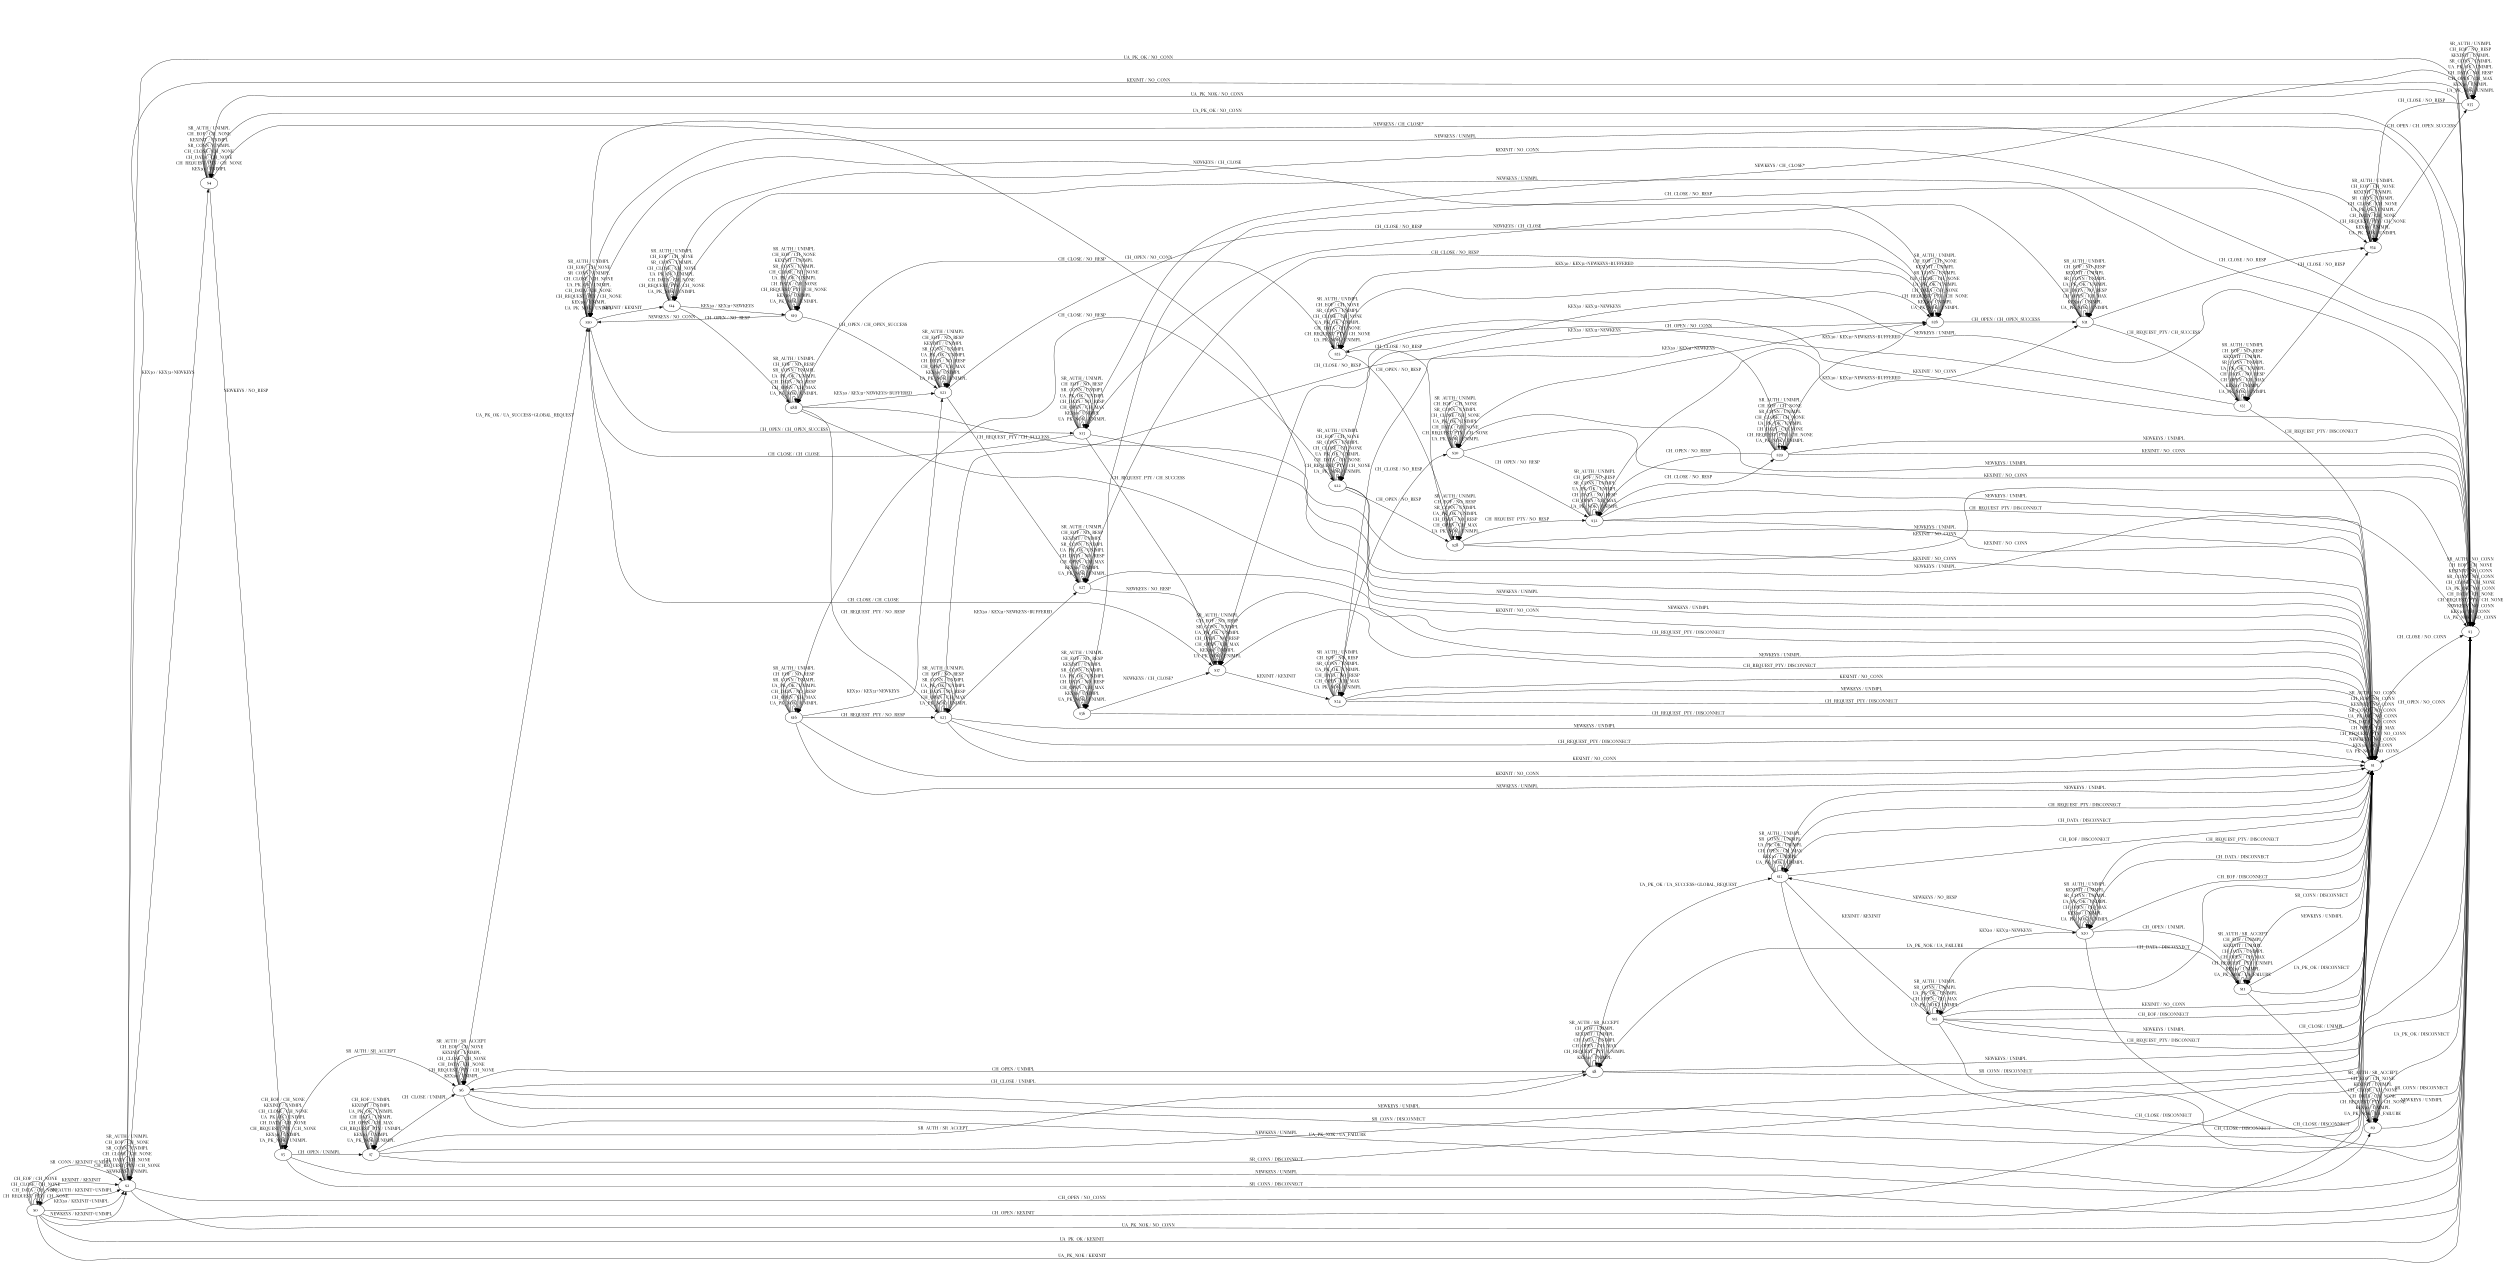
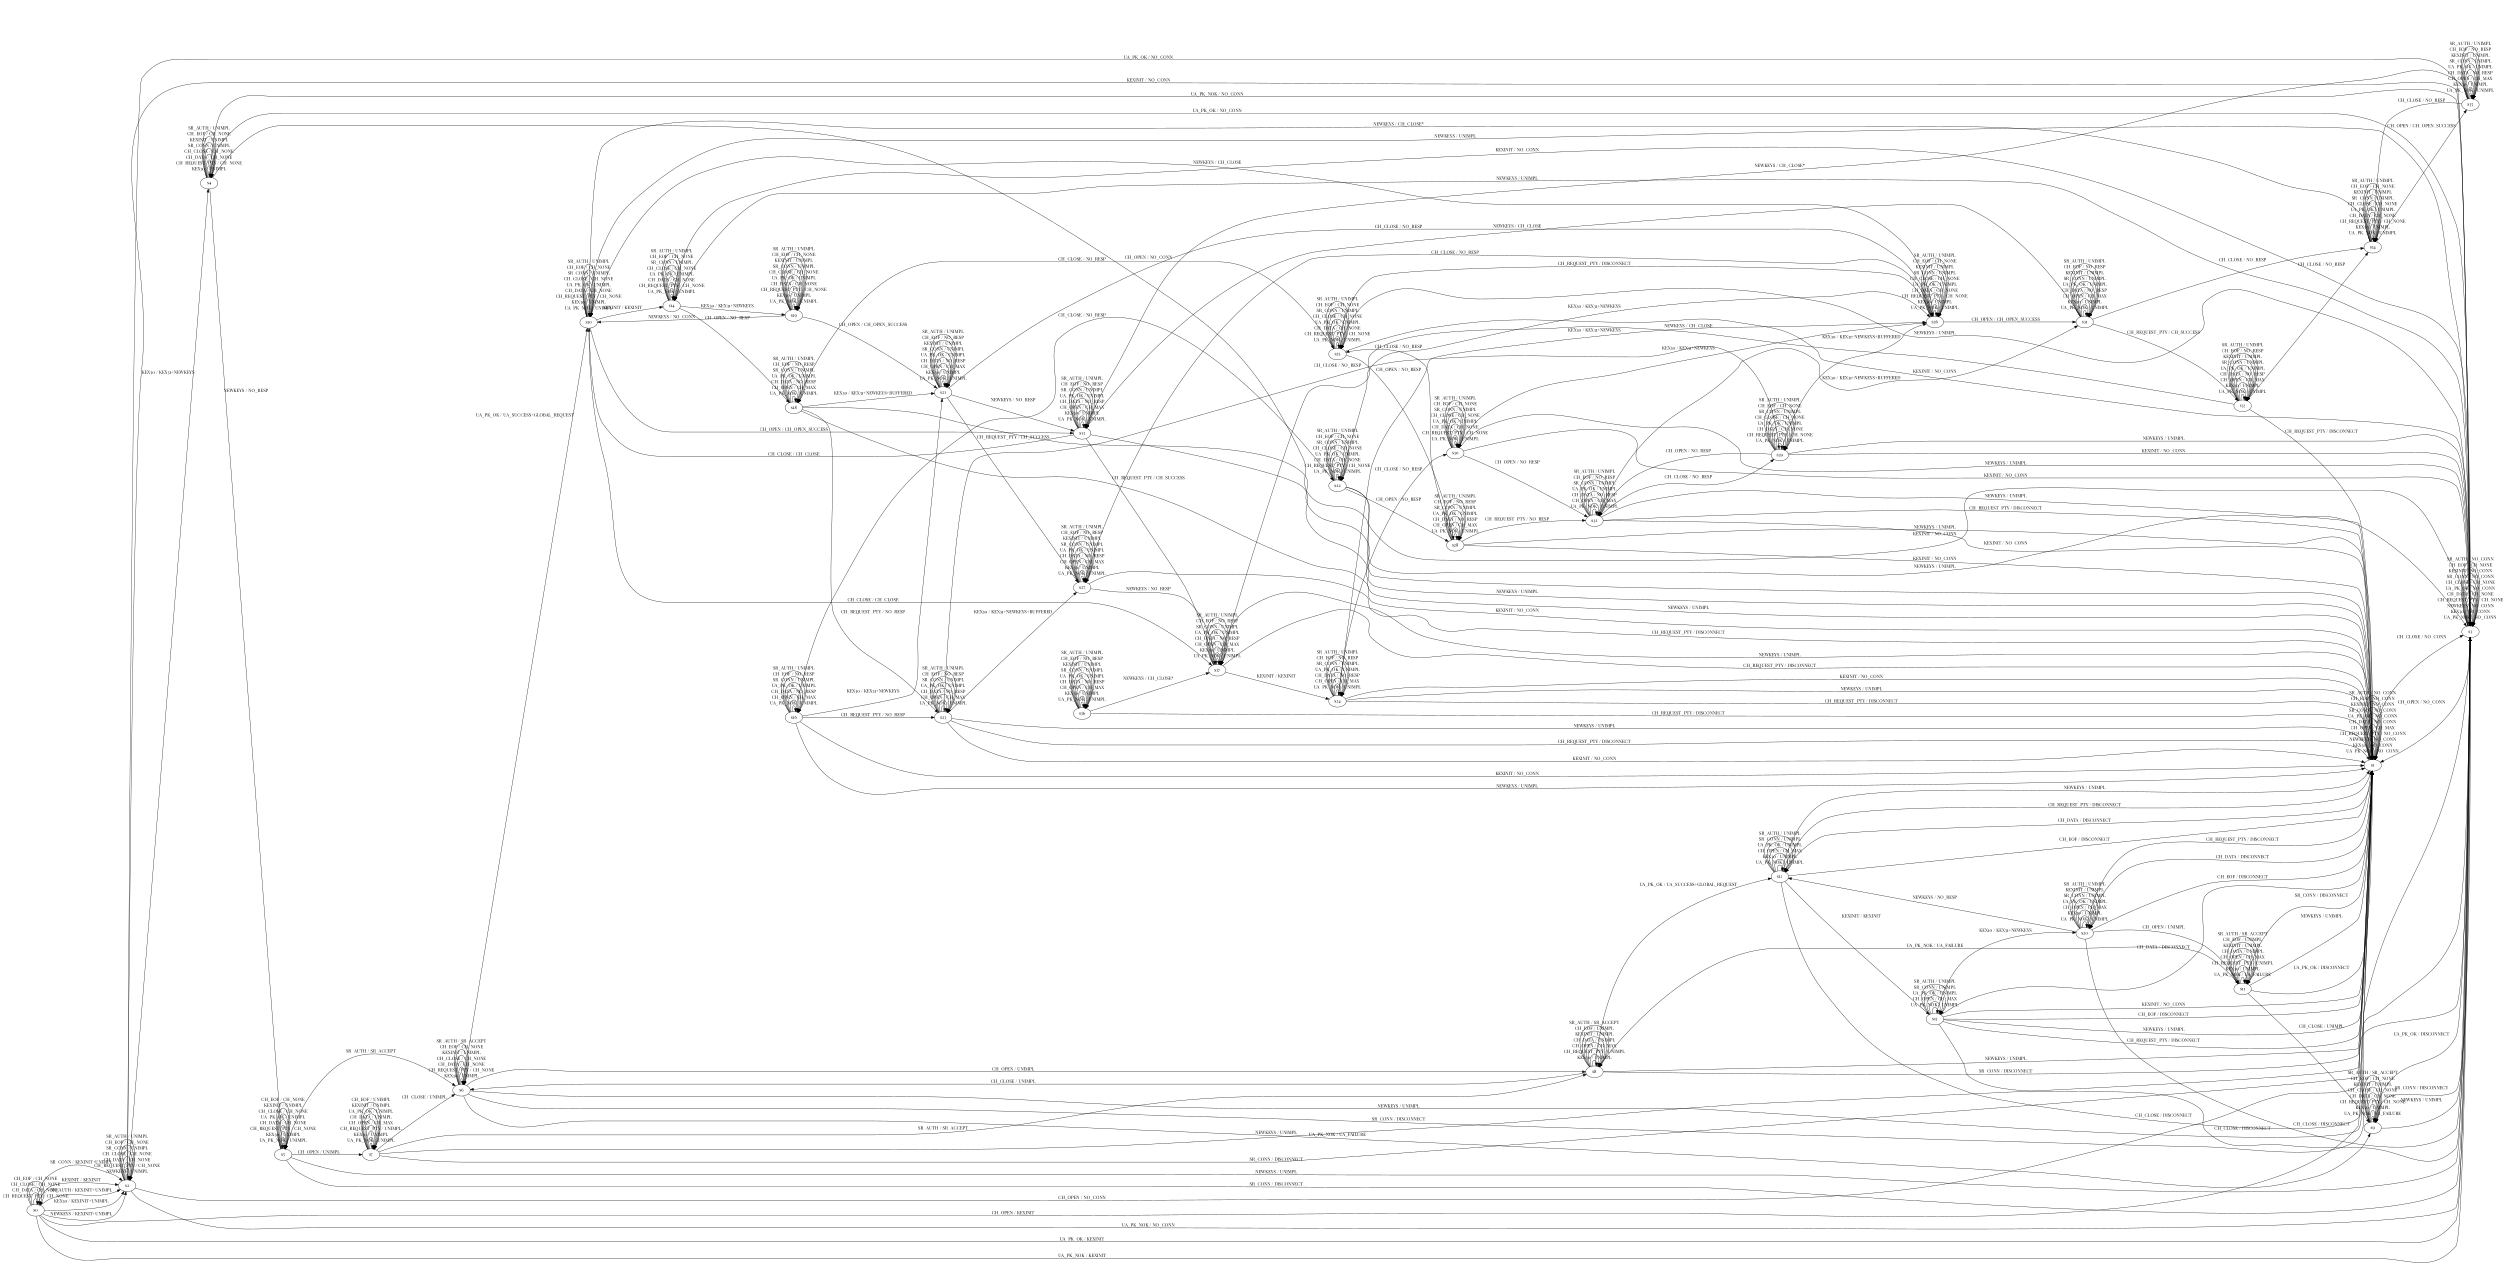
(1591, 202) -> none
(1594, 264) -> (1594, 264)
(1688, 326) -> (1688, 326)
(794, 408) -> (794, 408)
none -> (1011, 412)
